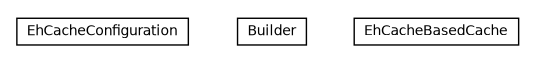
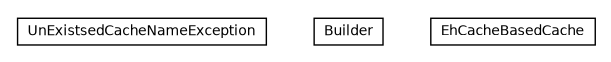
(103, 31) -> none
none -> (141, 31)
